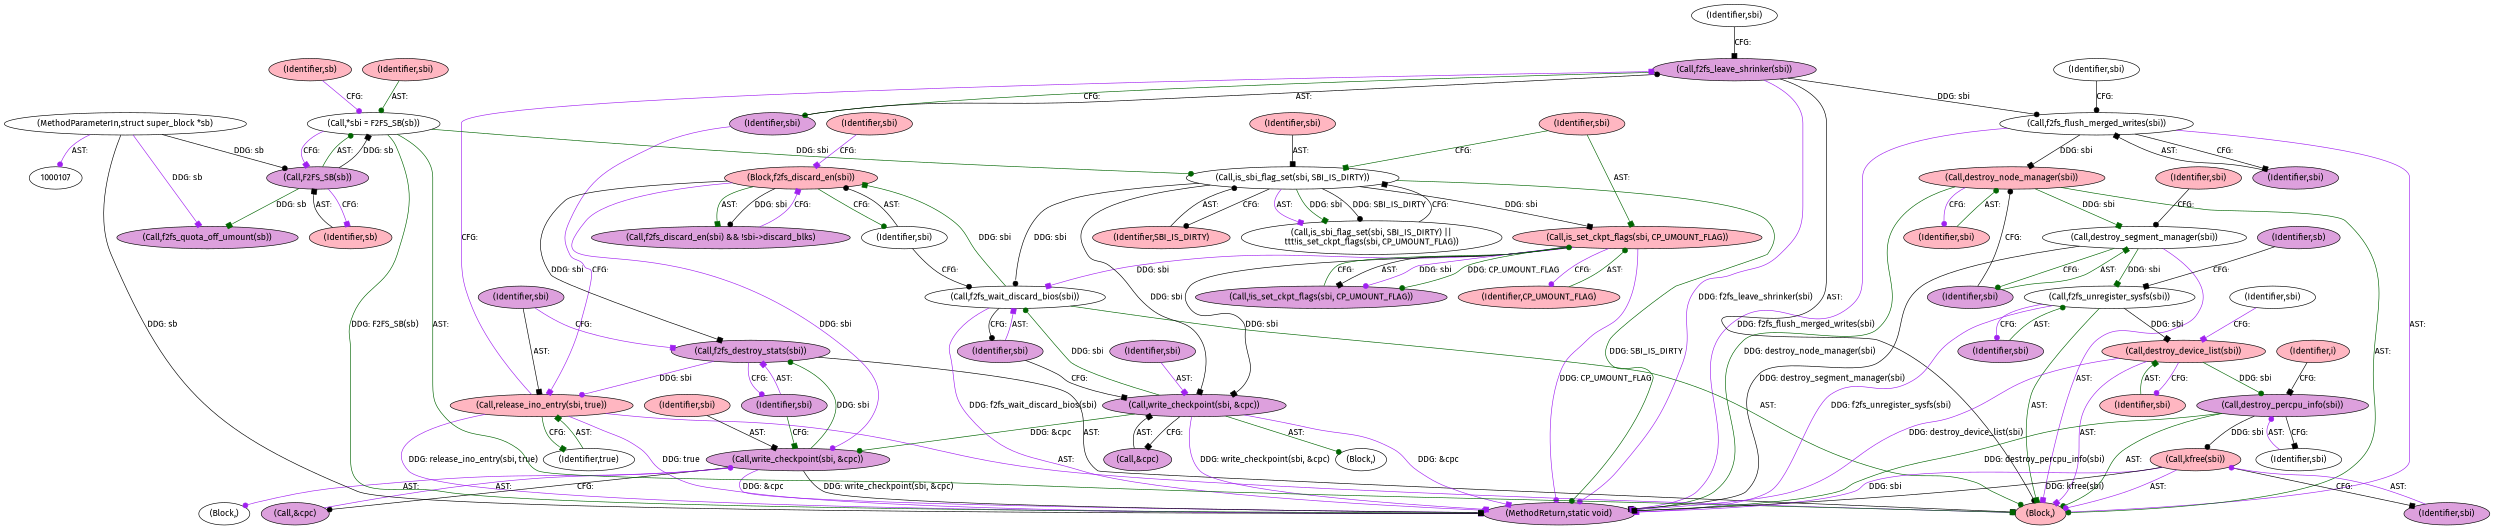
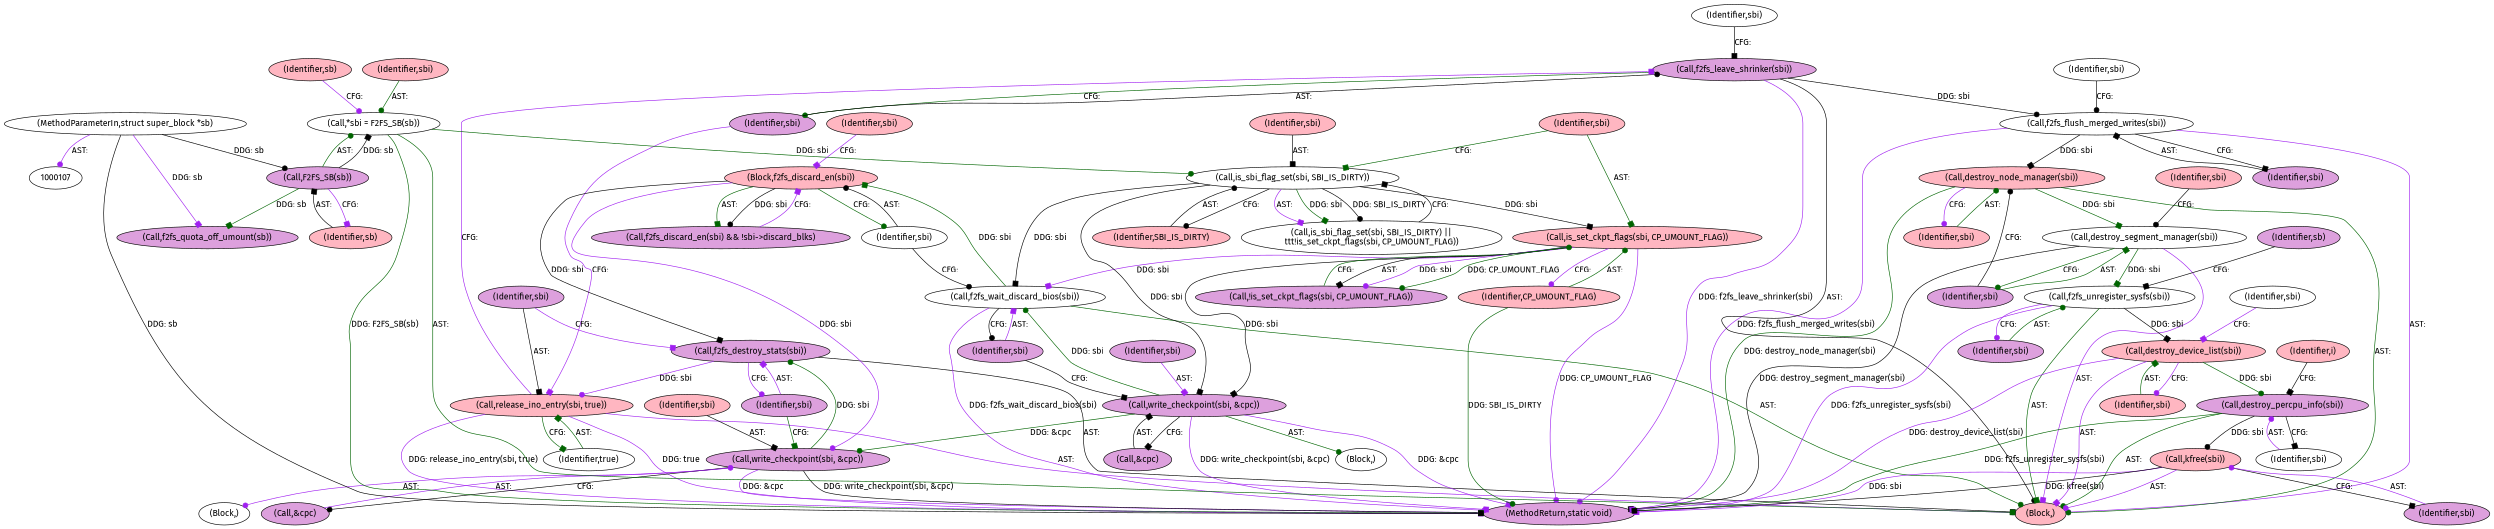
(306, 143) -> none
(1082, 196) -> (1082, 196)
(1770, 251) -> (1468, 406)
(2044, 460) -> (2044, 460)
